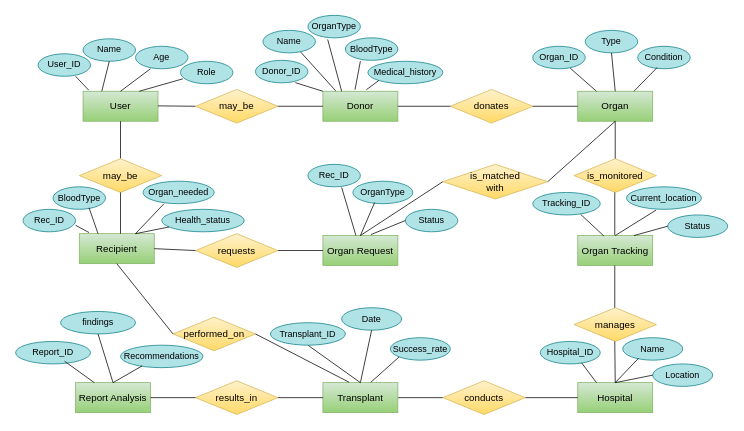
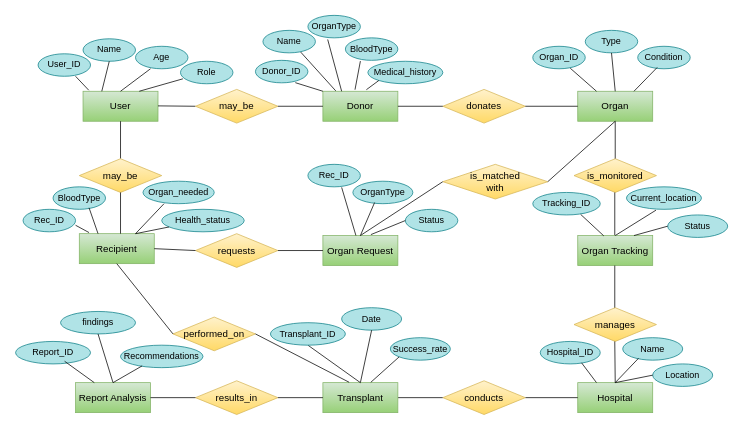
(492, 106) -> (484, 106)
